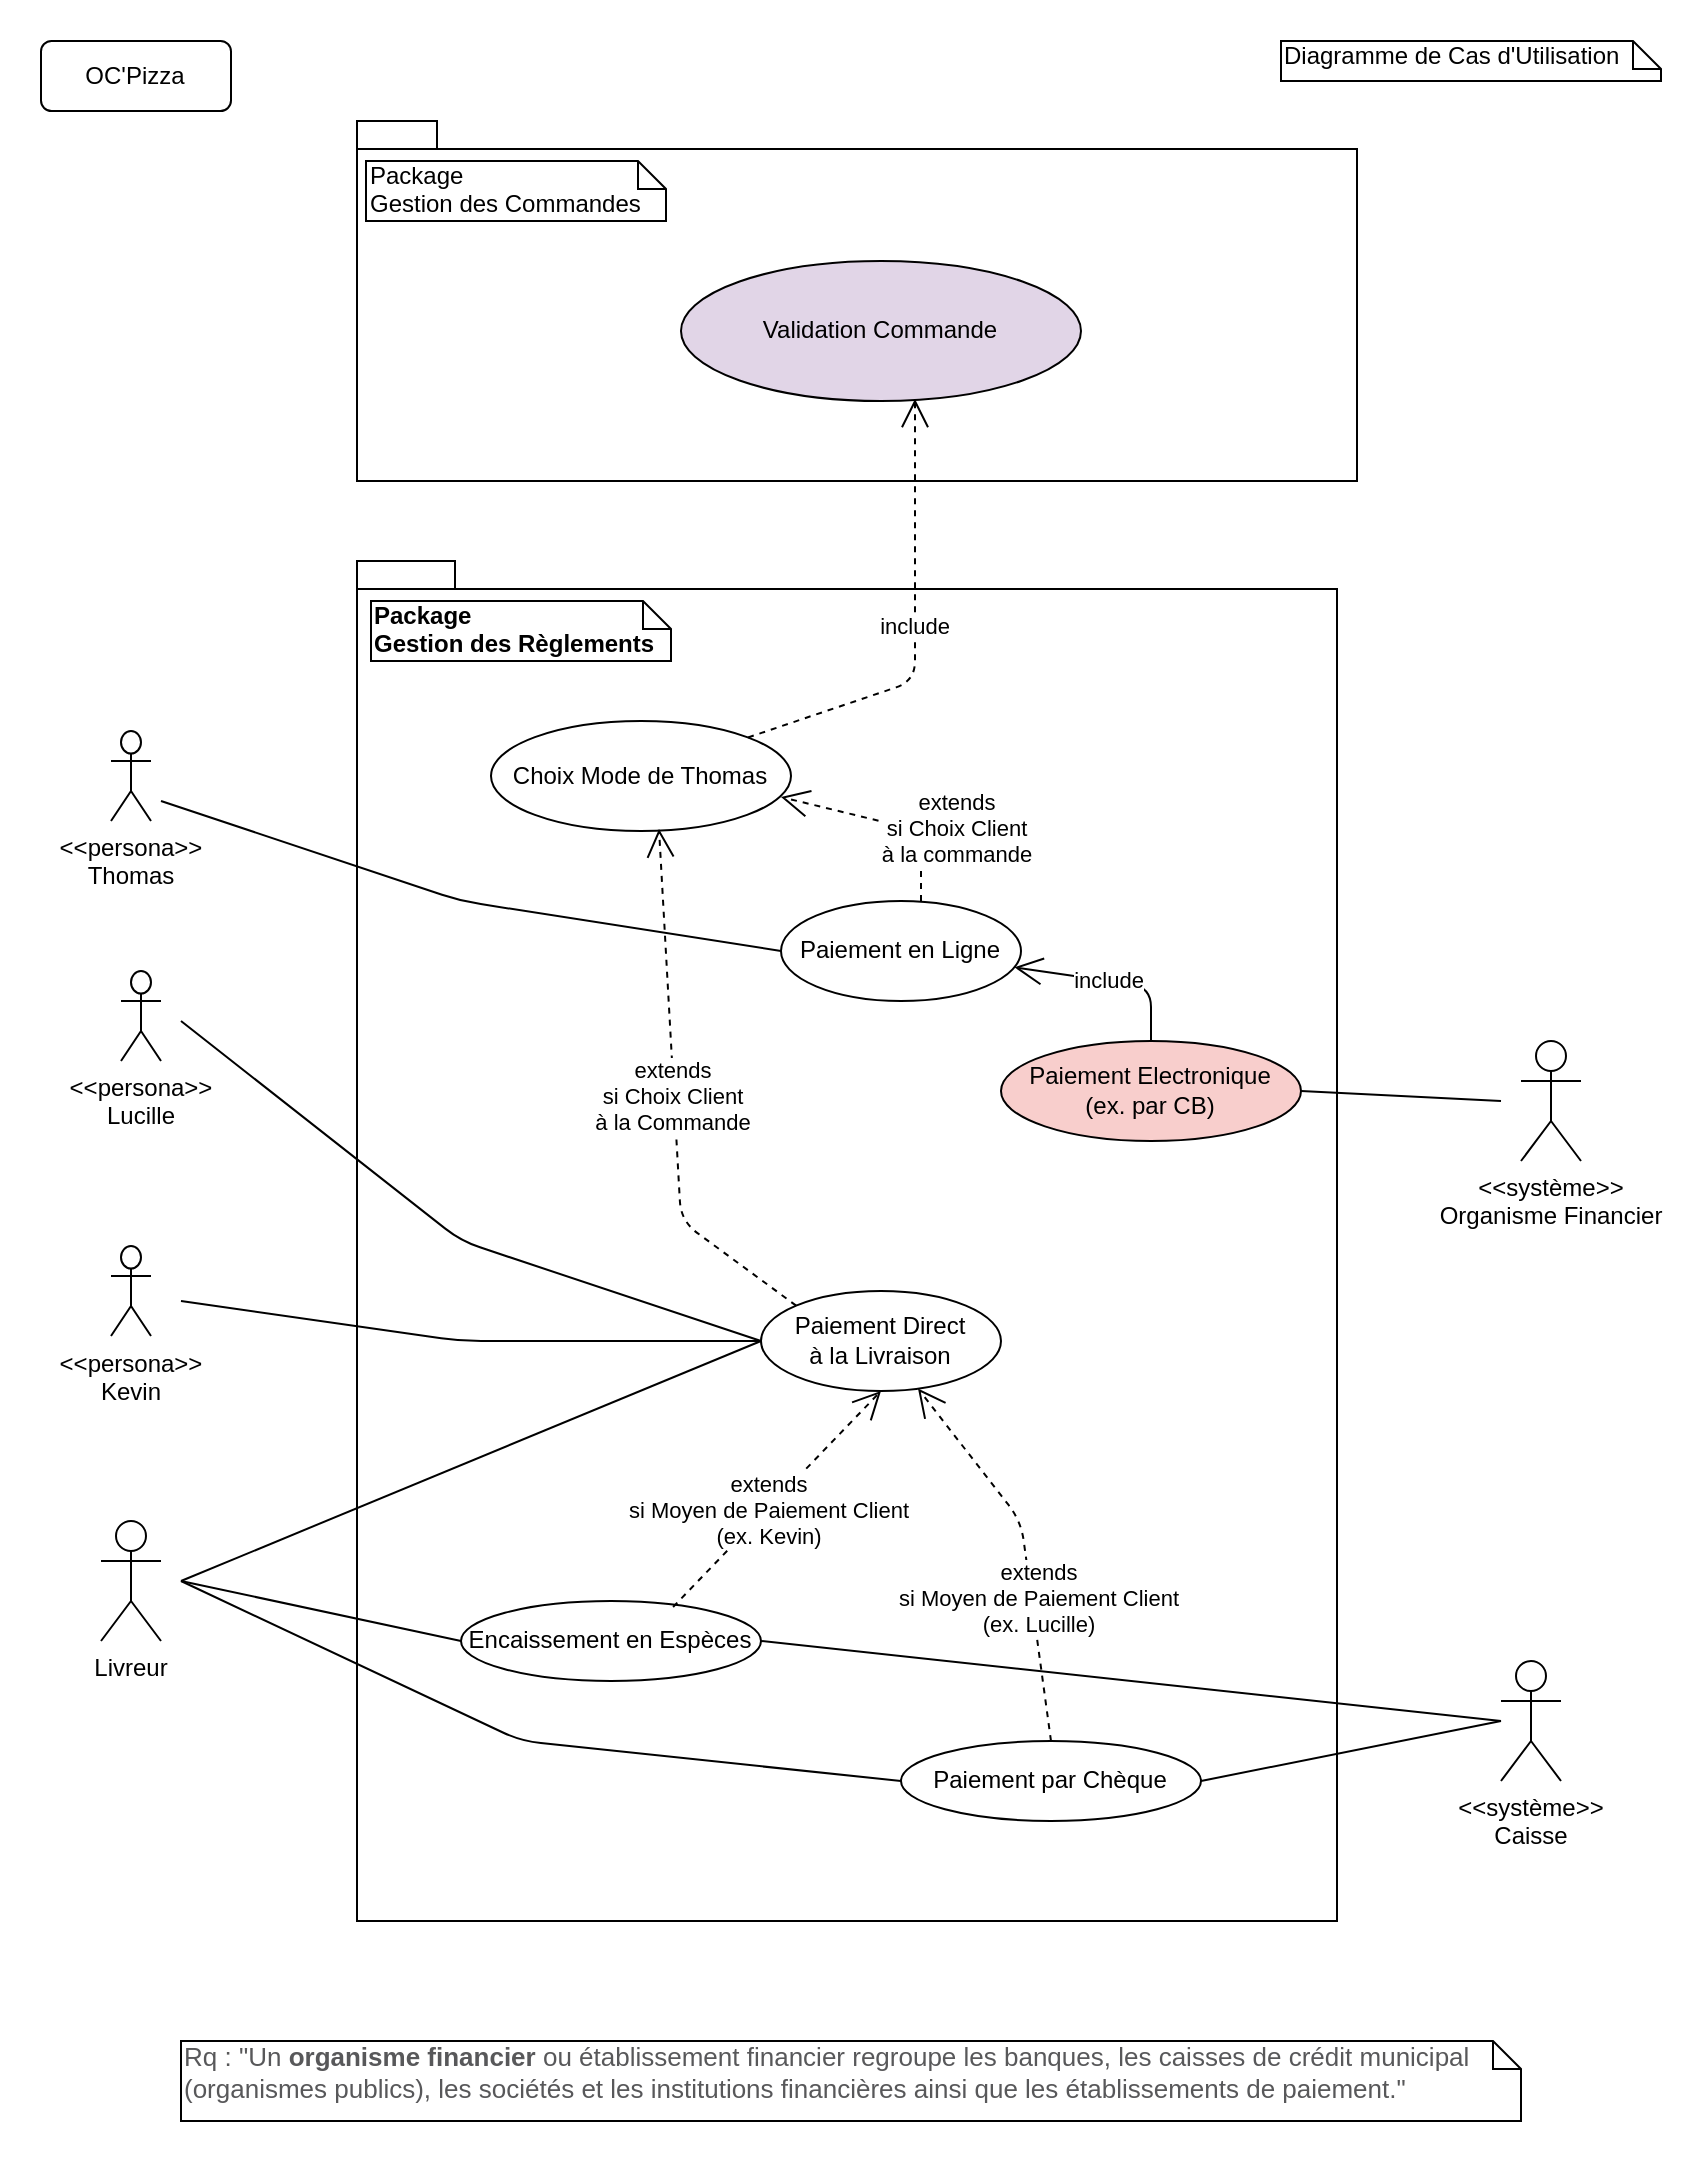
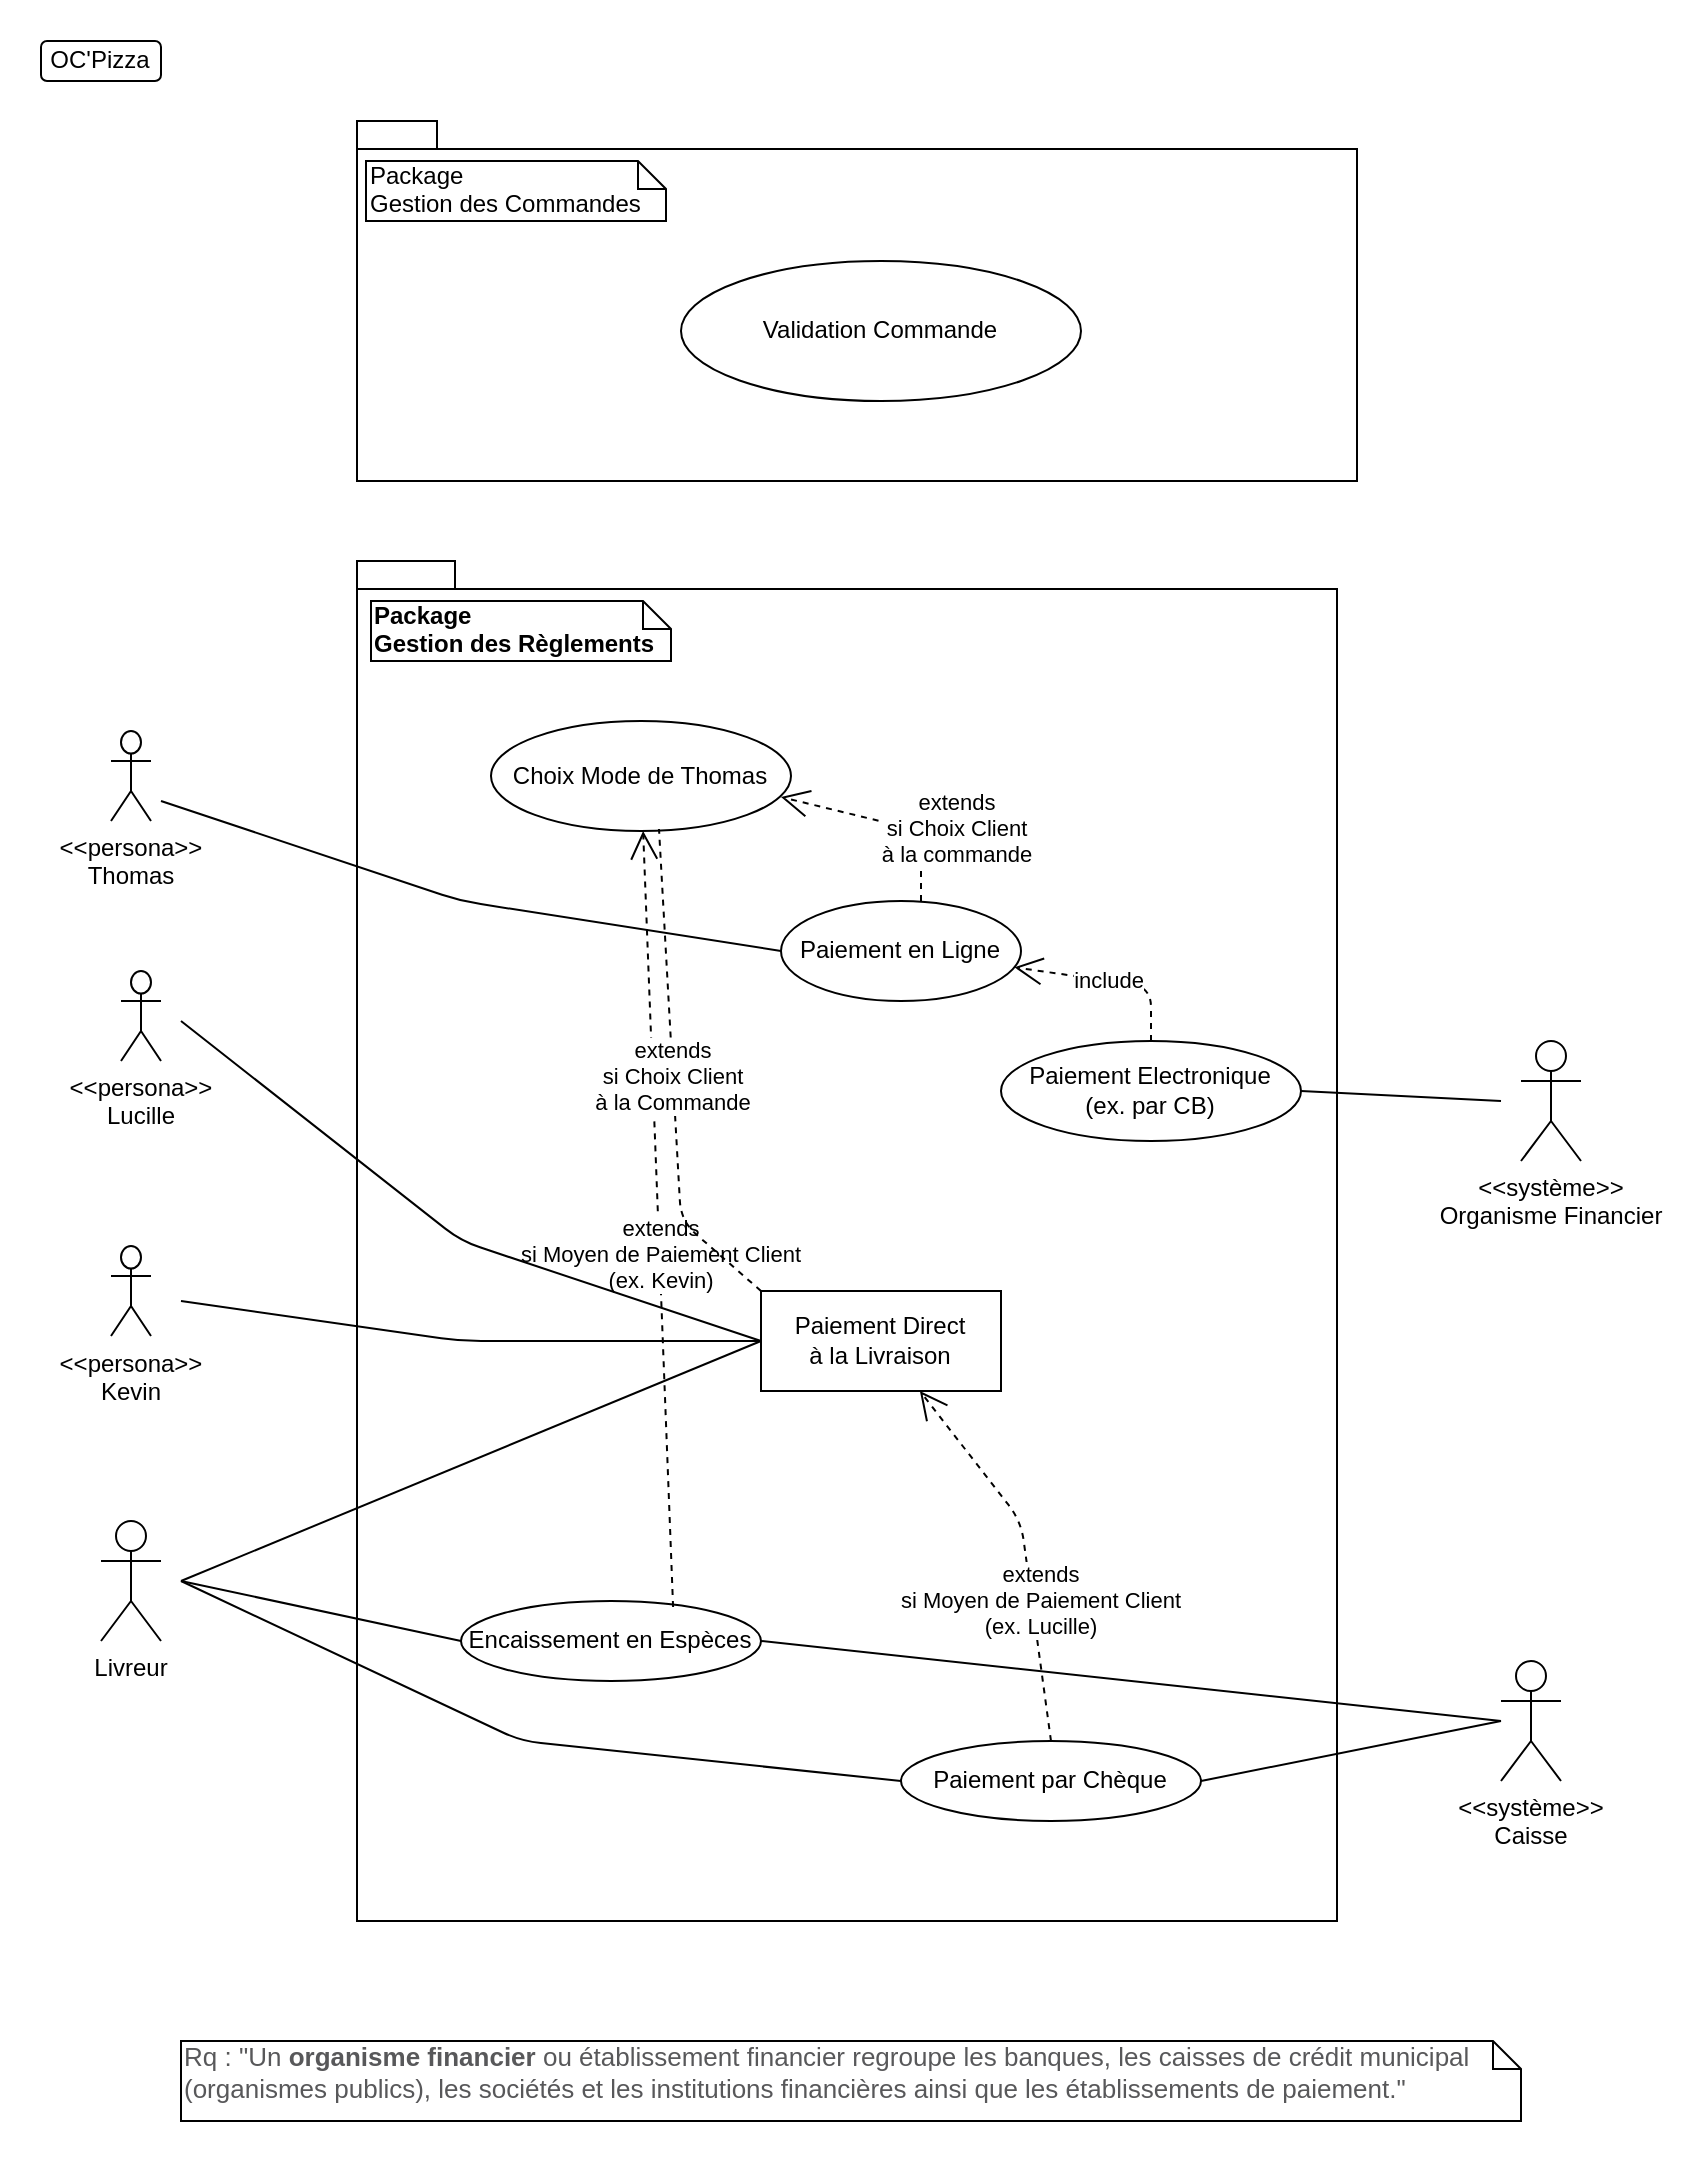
(1471, 61) -> none
(136, 76) -> (101, 61)
(881, 331) -> (881, 331)
(915, 626) -> none
(659, 837) -> (659, 835)
(1047, 972) -> (1047, 972)
(1151, 1091) -> (1151, 1091)
(881, 1341) -> (881, 1341)
(710, 1569) -> (652, 1073)
